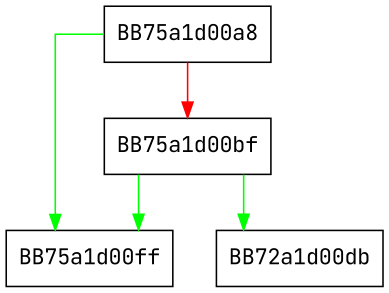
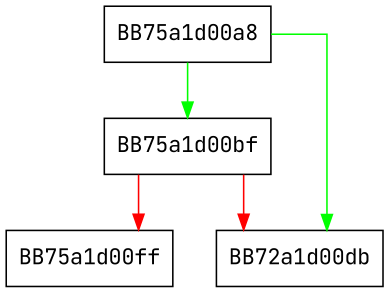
(188, 82) -> (188, 82)
(55, 100) -> (327, 96)
(139, 194) -> (139, 194)
(244, 194) -> (244, 194)
